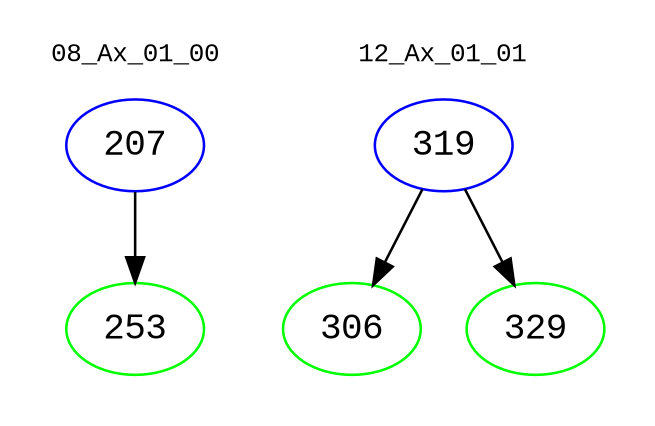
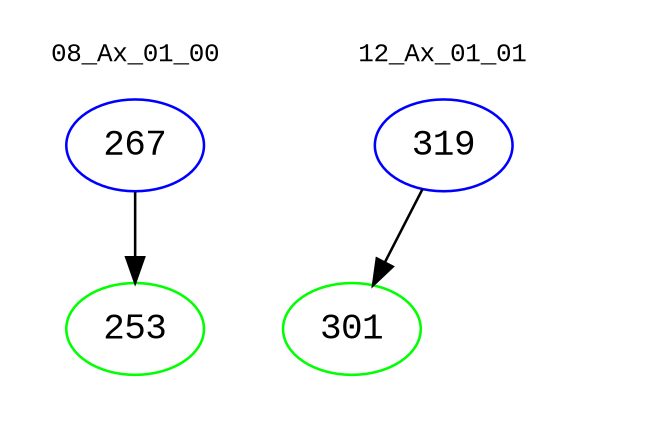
(135, 145) -> (135, 145)
(352, 329) -> (352, 329)
(536, 329) -> none
